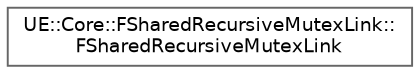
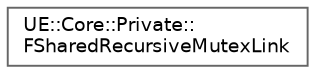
(210, 37) -> (158, 37)
